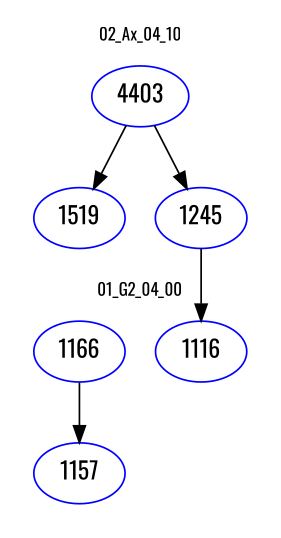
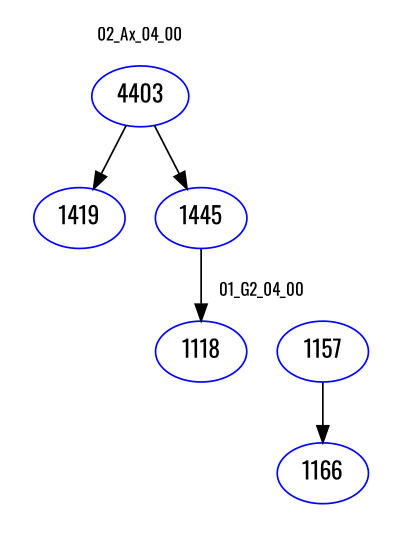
(140, 36) -> (140, 36)
(79, 218) -> (79, 218)
(201, 218) -> (201, 218)
(201, 352) -> (201, 352)
(79, 404) -> (323, 404)
